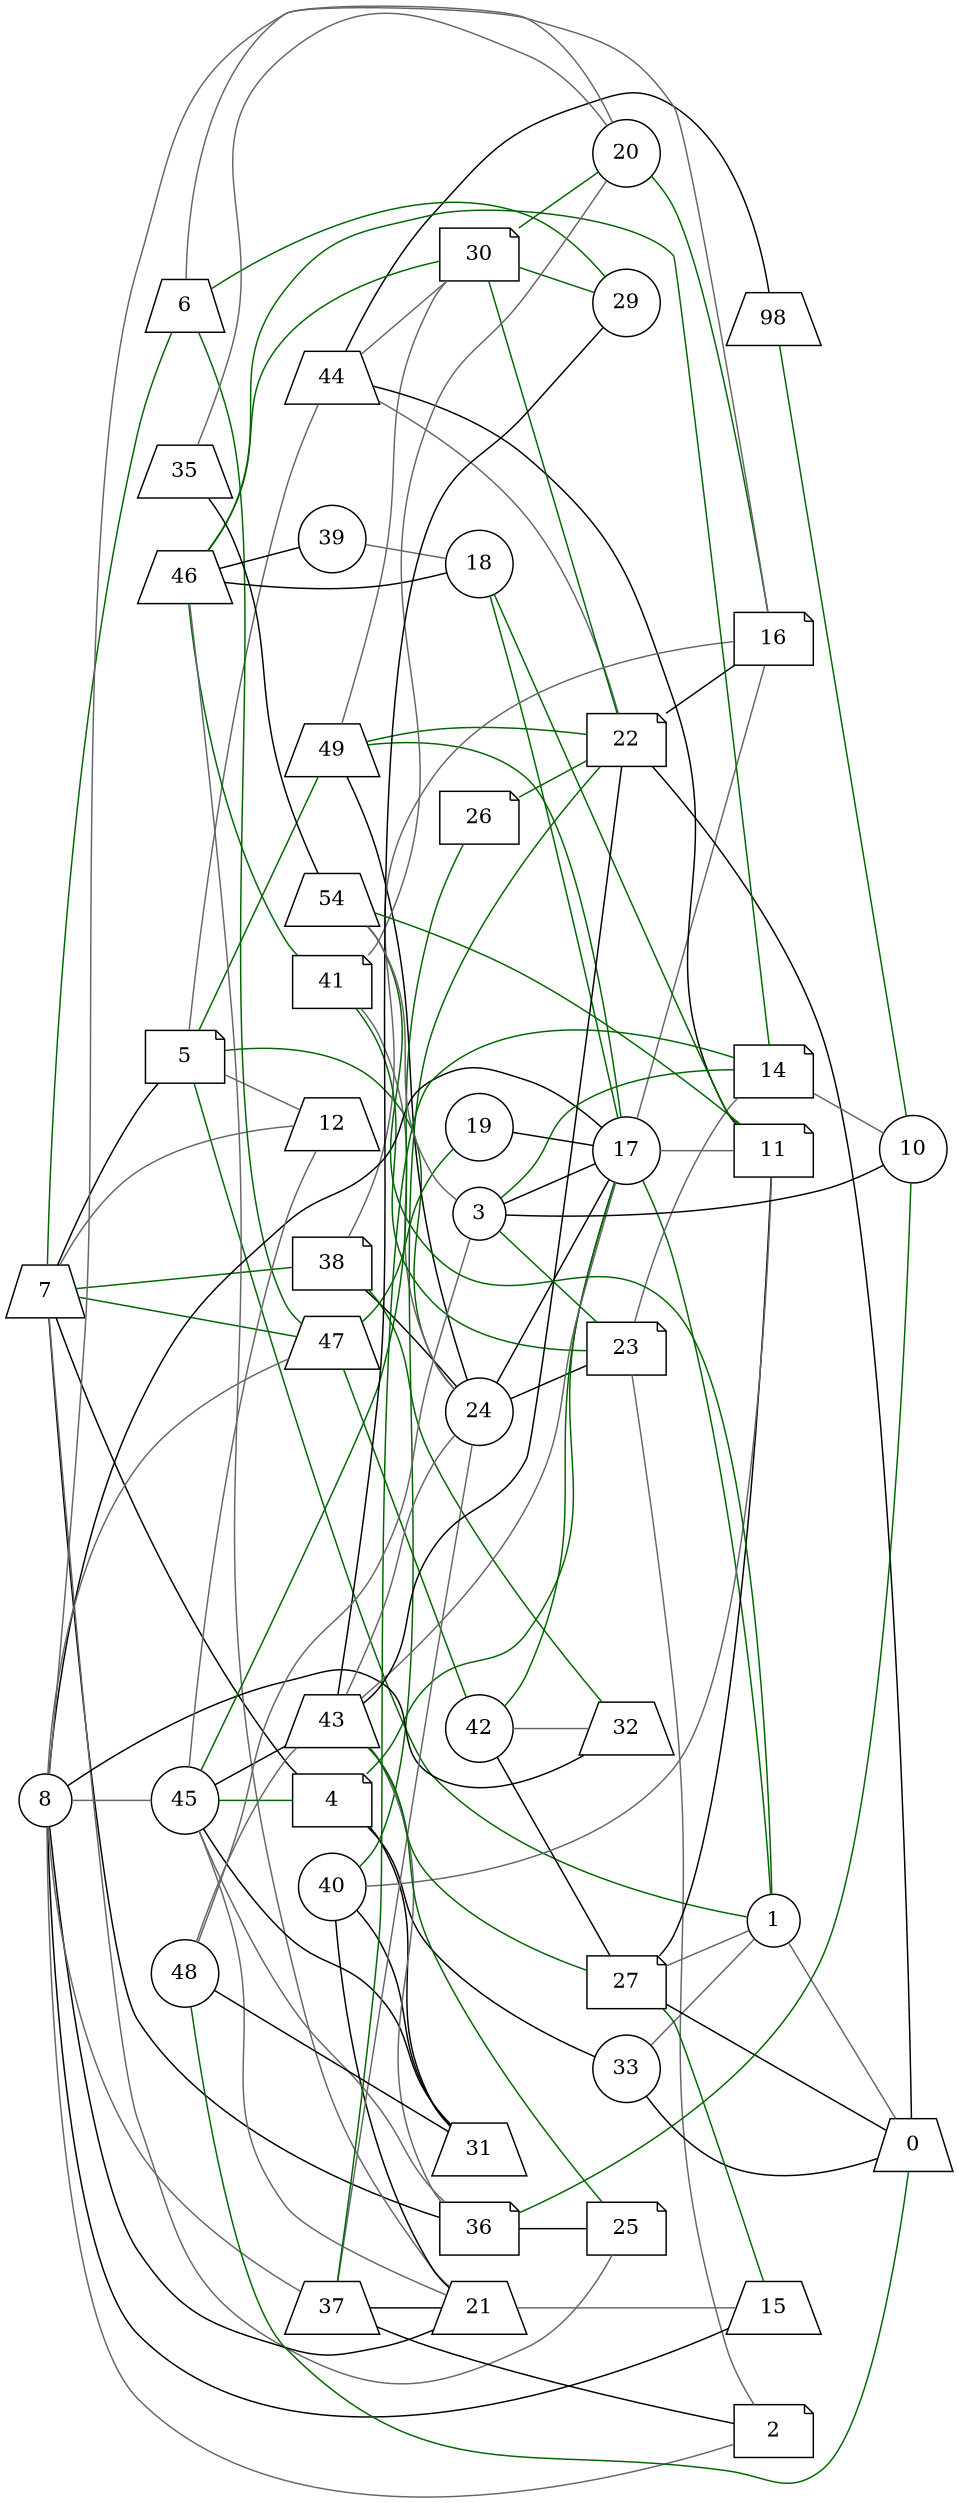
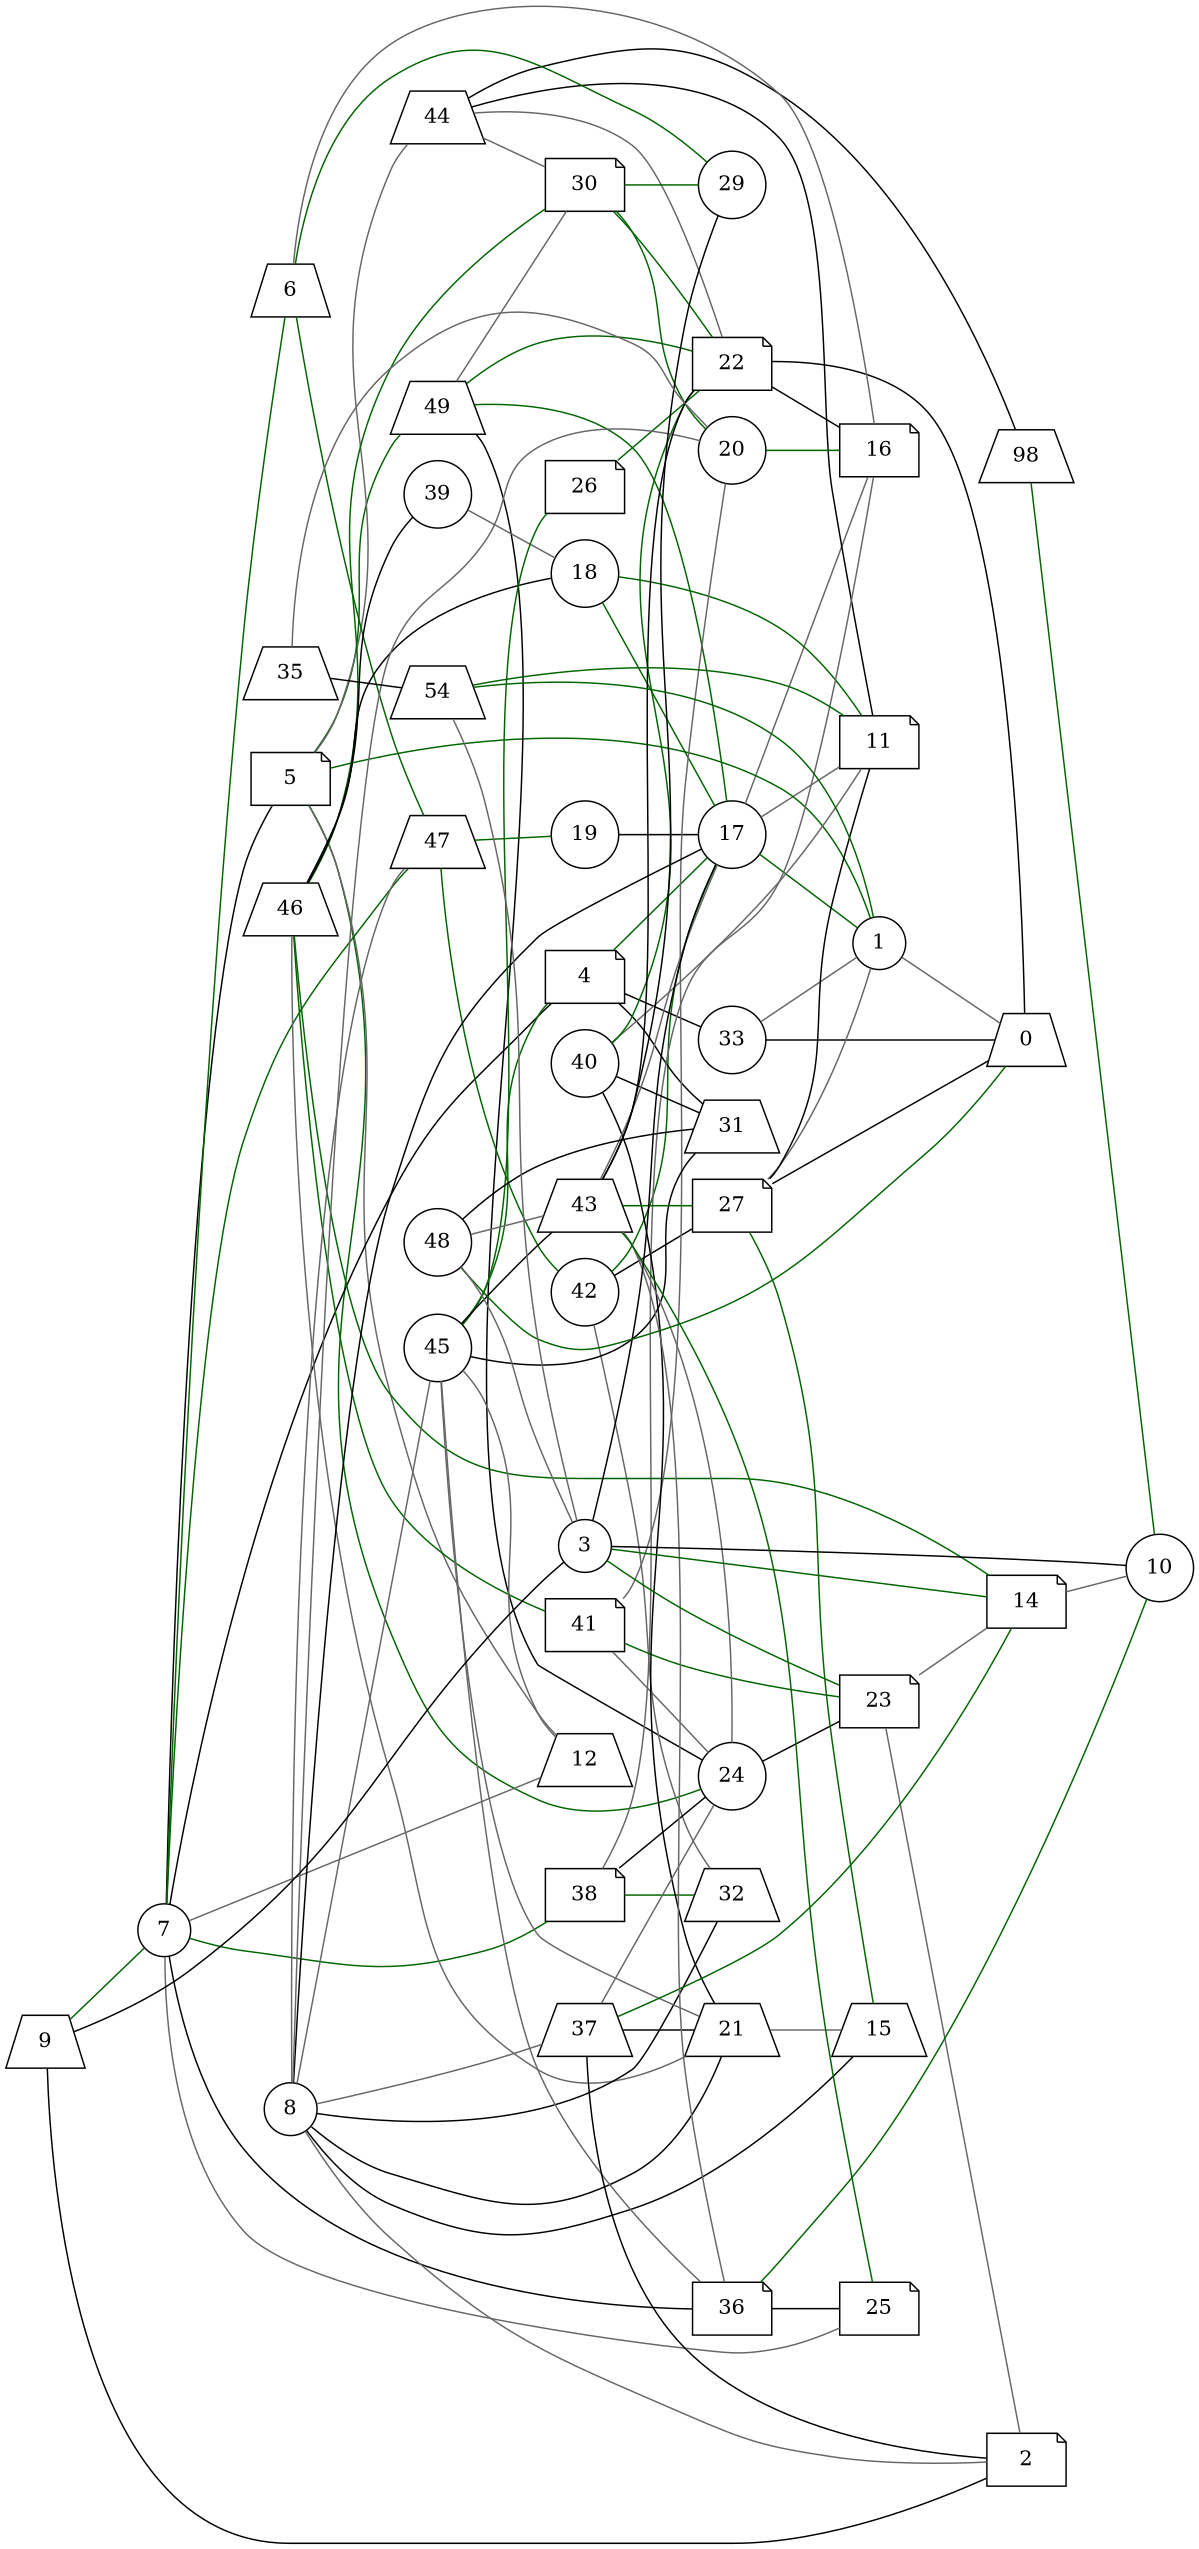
(45, 1291) -> (164, 1930)
(542, 1301) -> none
none -> (45, 2042)
